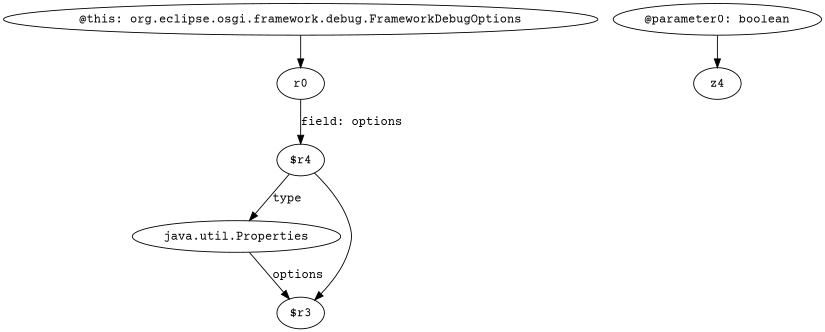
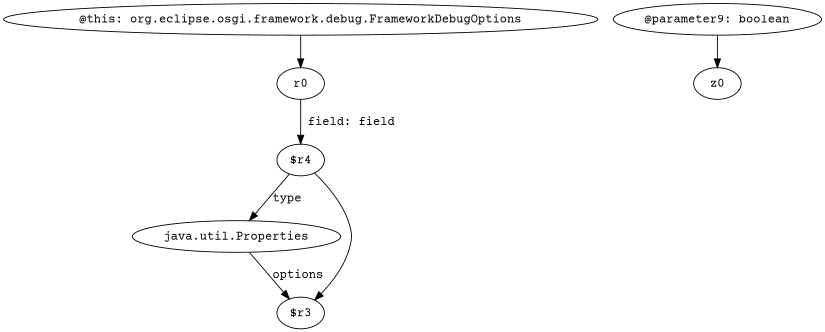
(717, 19) -> (717, 19)
(717, 84) -> (717, 84)
(352, 122) -> (352, 122)
